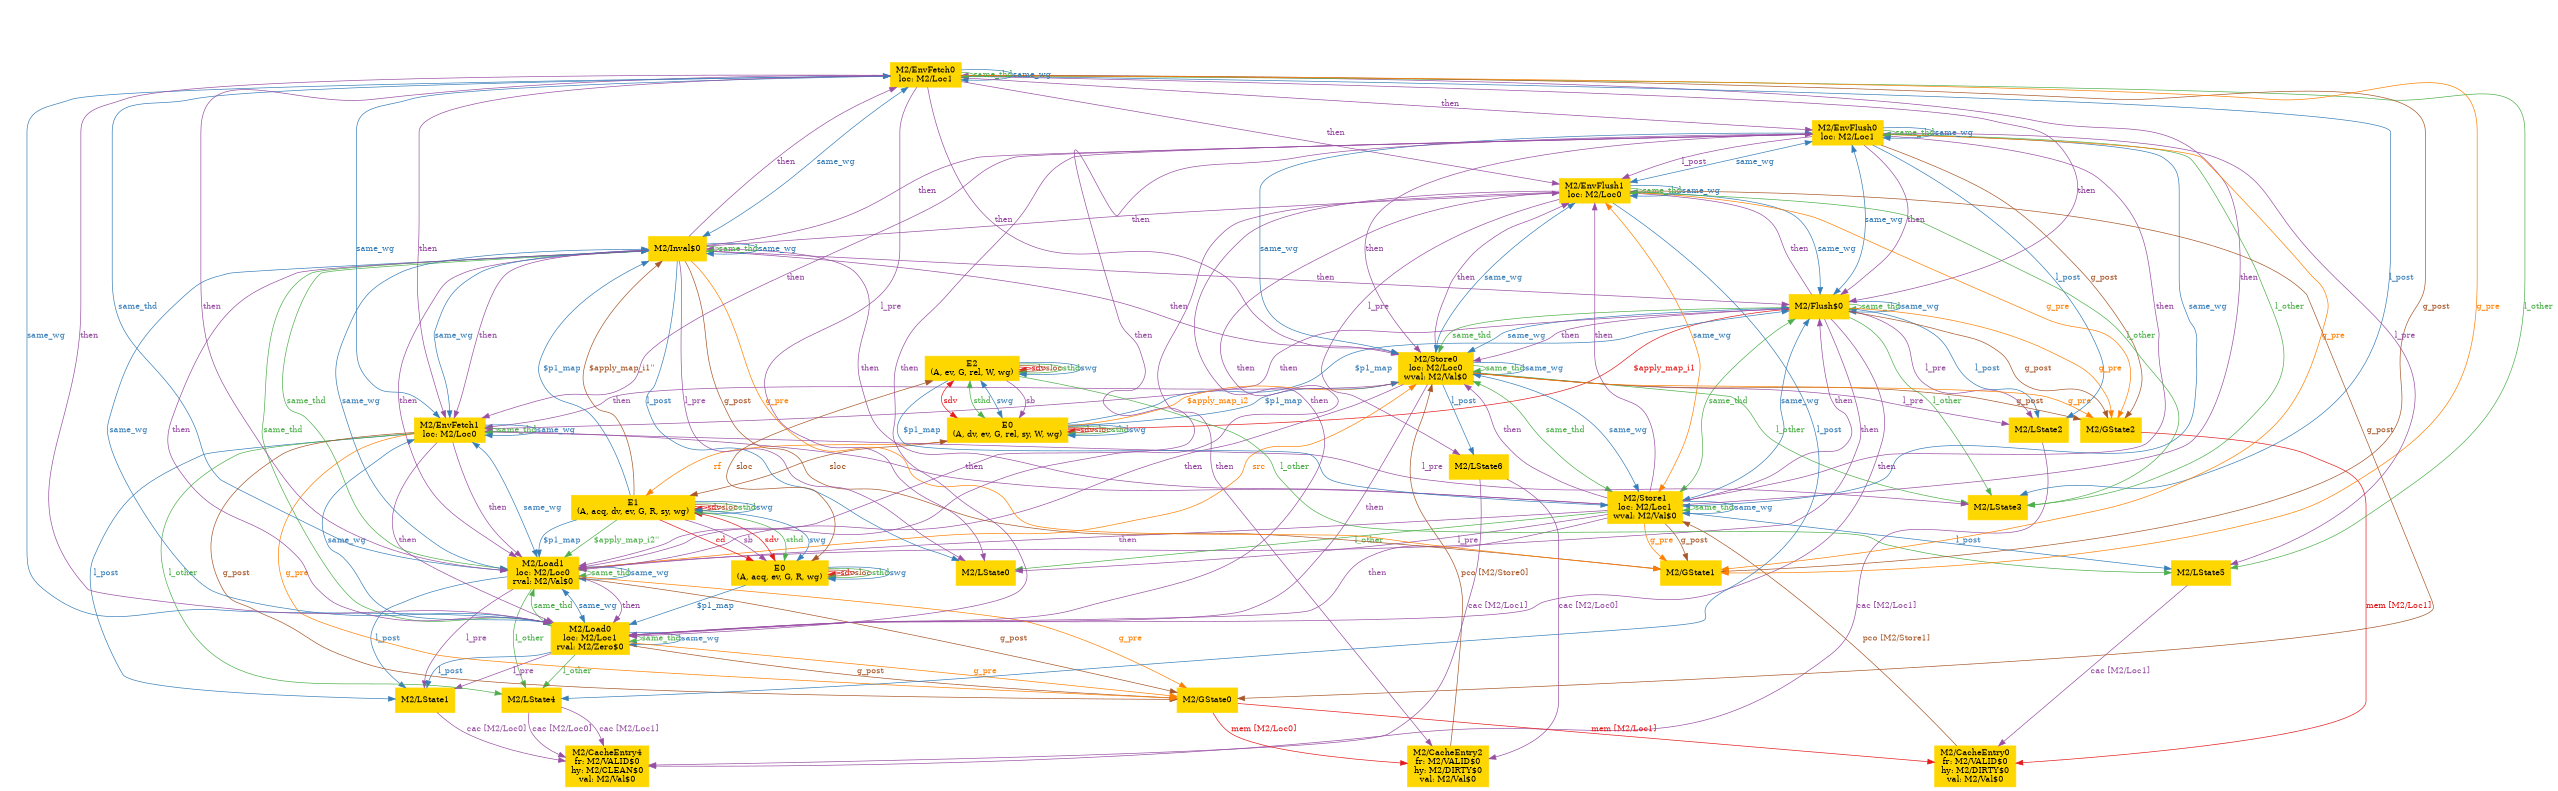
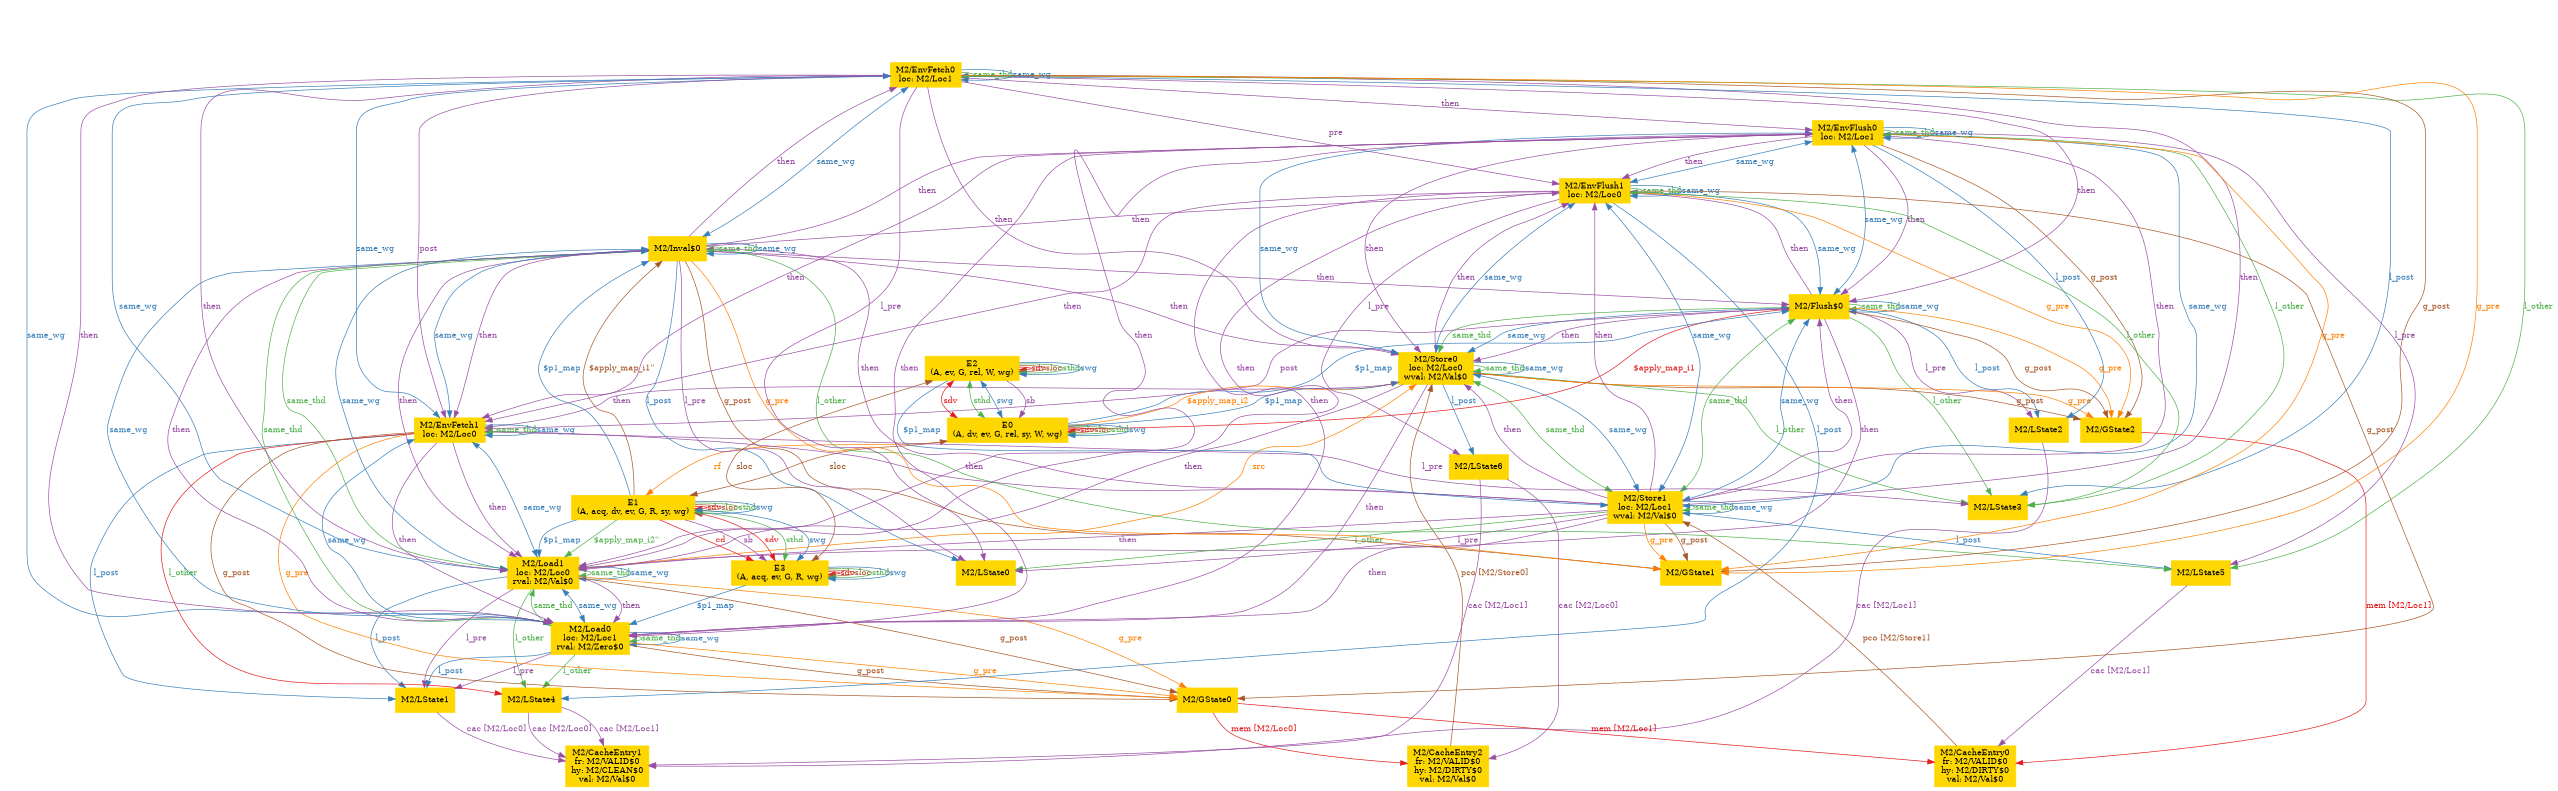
(1336, 133) -> (1336, 133)
(1694, 162) -> (1694, 162)
(428, 249) -> (428, 249)
(138, 307) -> (138, 307)
(1693, 339) -> (1693, 339)
(1161, 361) -> (1040, 299)
(1289, 368) -> (1289, 368)
(1805, 392) -> none
(1572, 532) -> (1350, 532)
(780, 573) -> (780, 573)
(173, 598) -> (173, 598)
(1366, 619) -> none
(607, 766) -> (607, 766)
